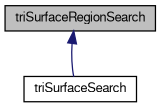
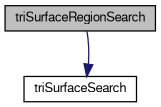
(72, 60) -> (89, 47)
